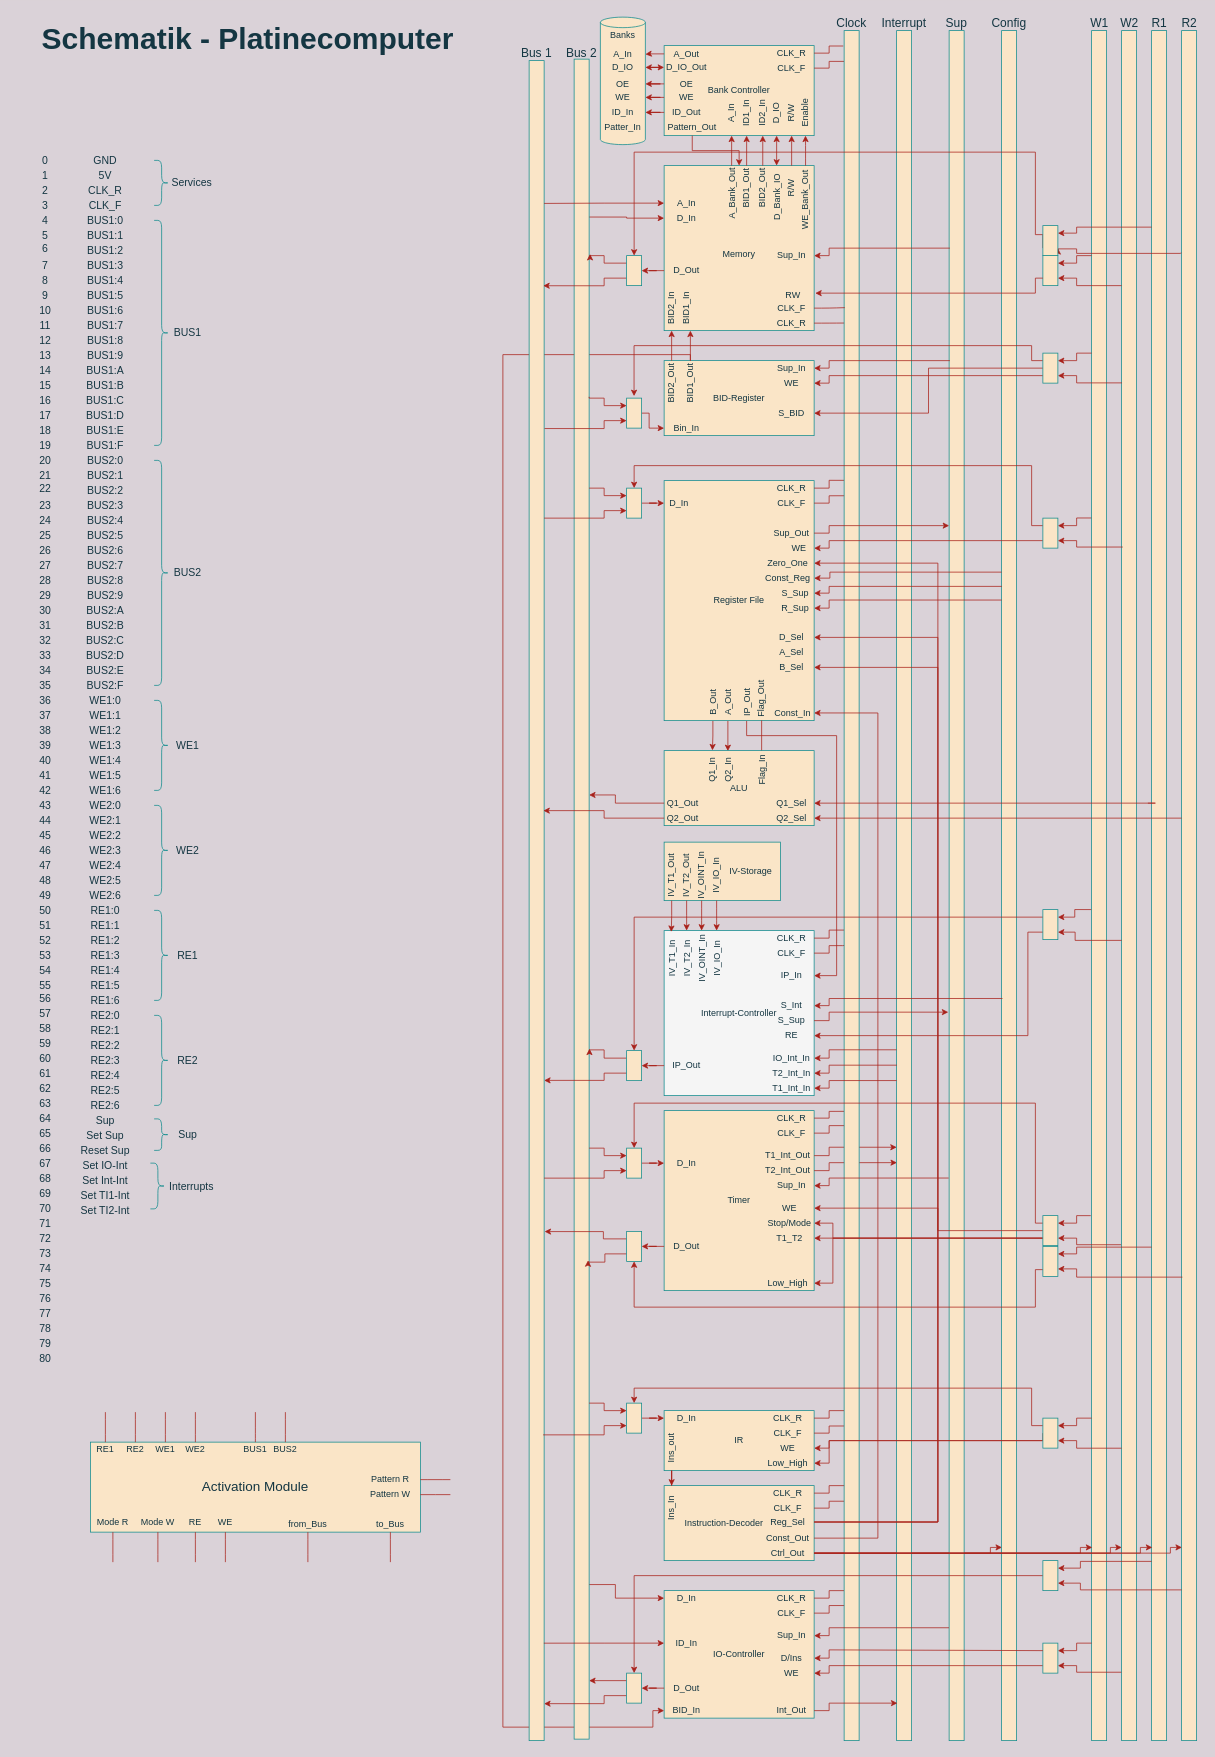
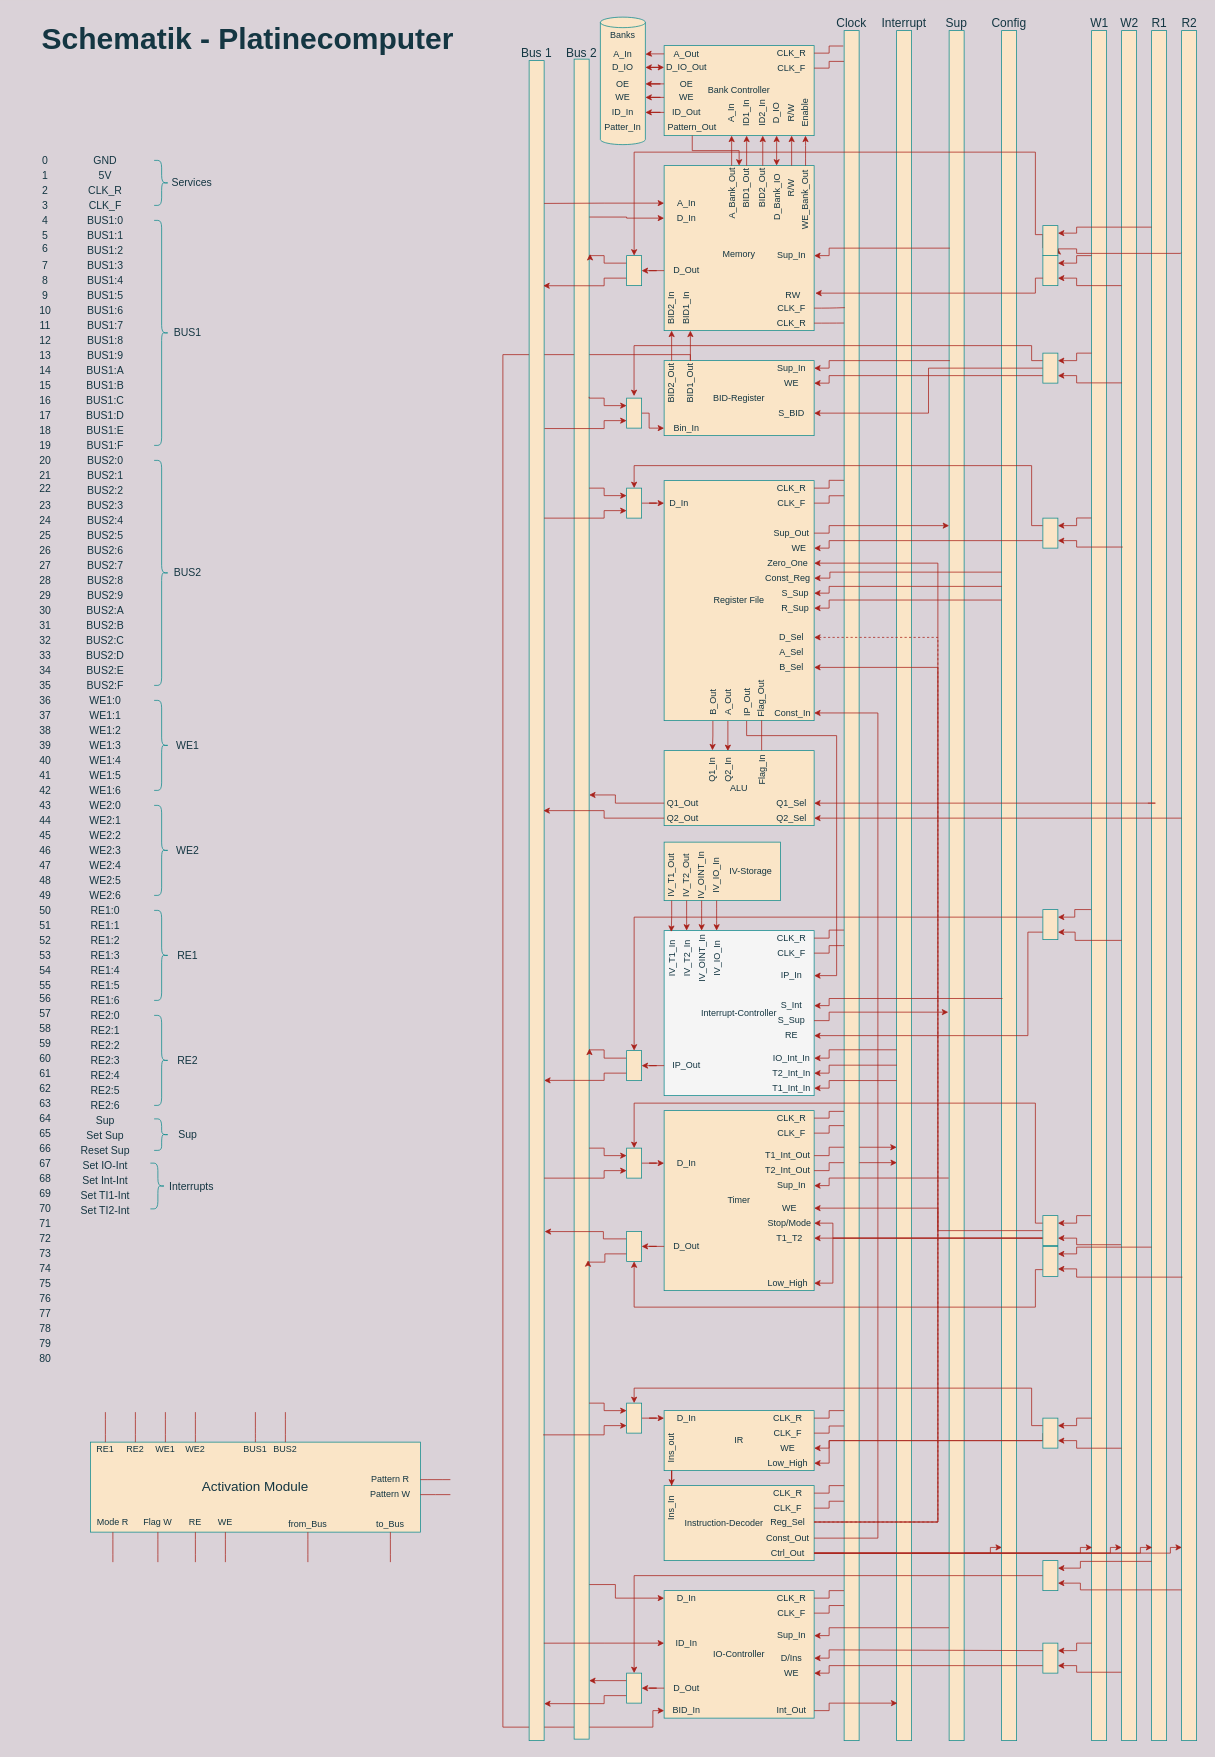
(877, 637) -> (877, 637)
(158, 1522) -> (158, 1522)
